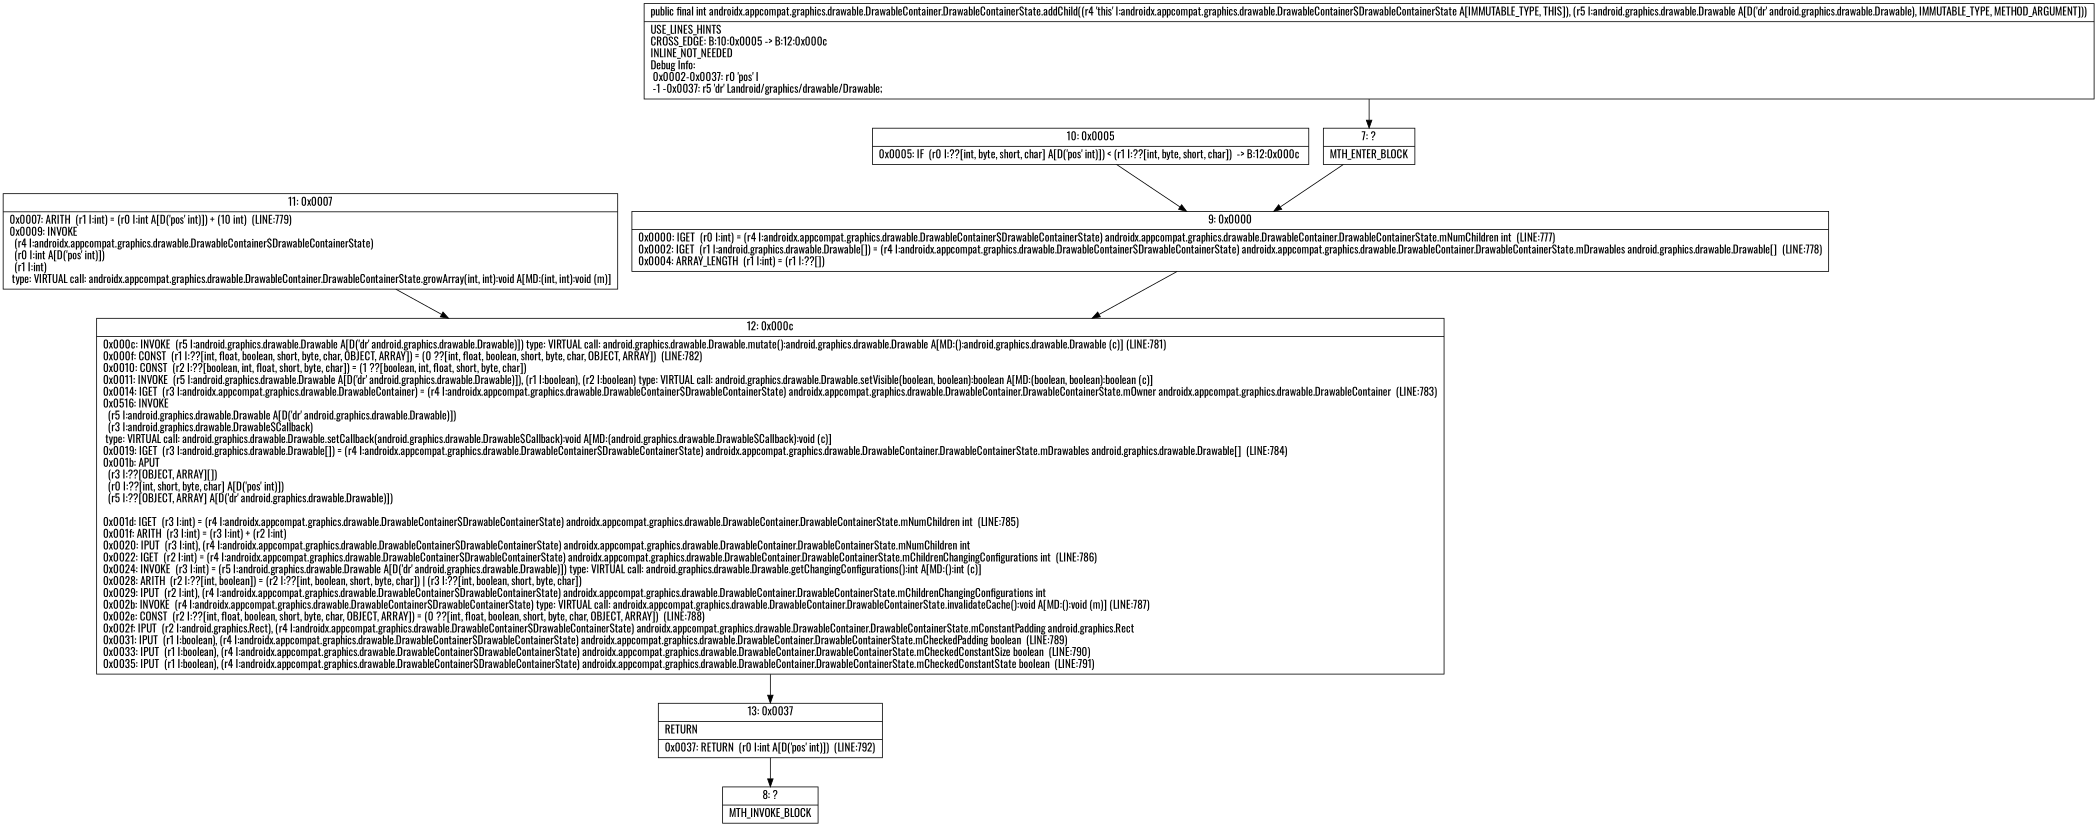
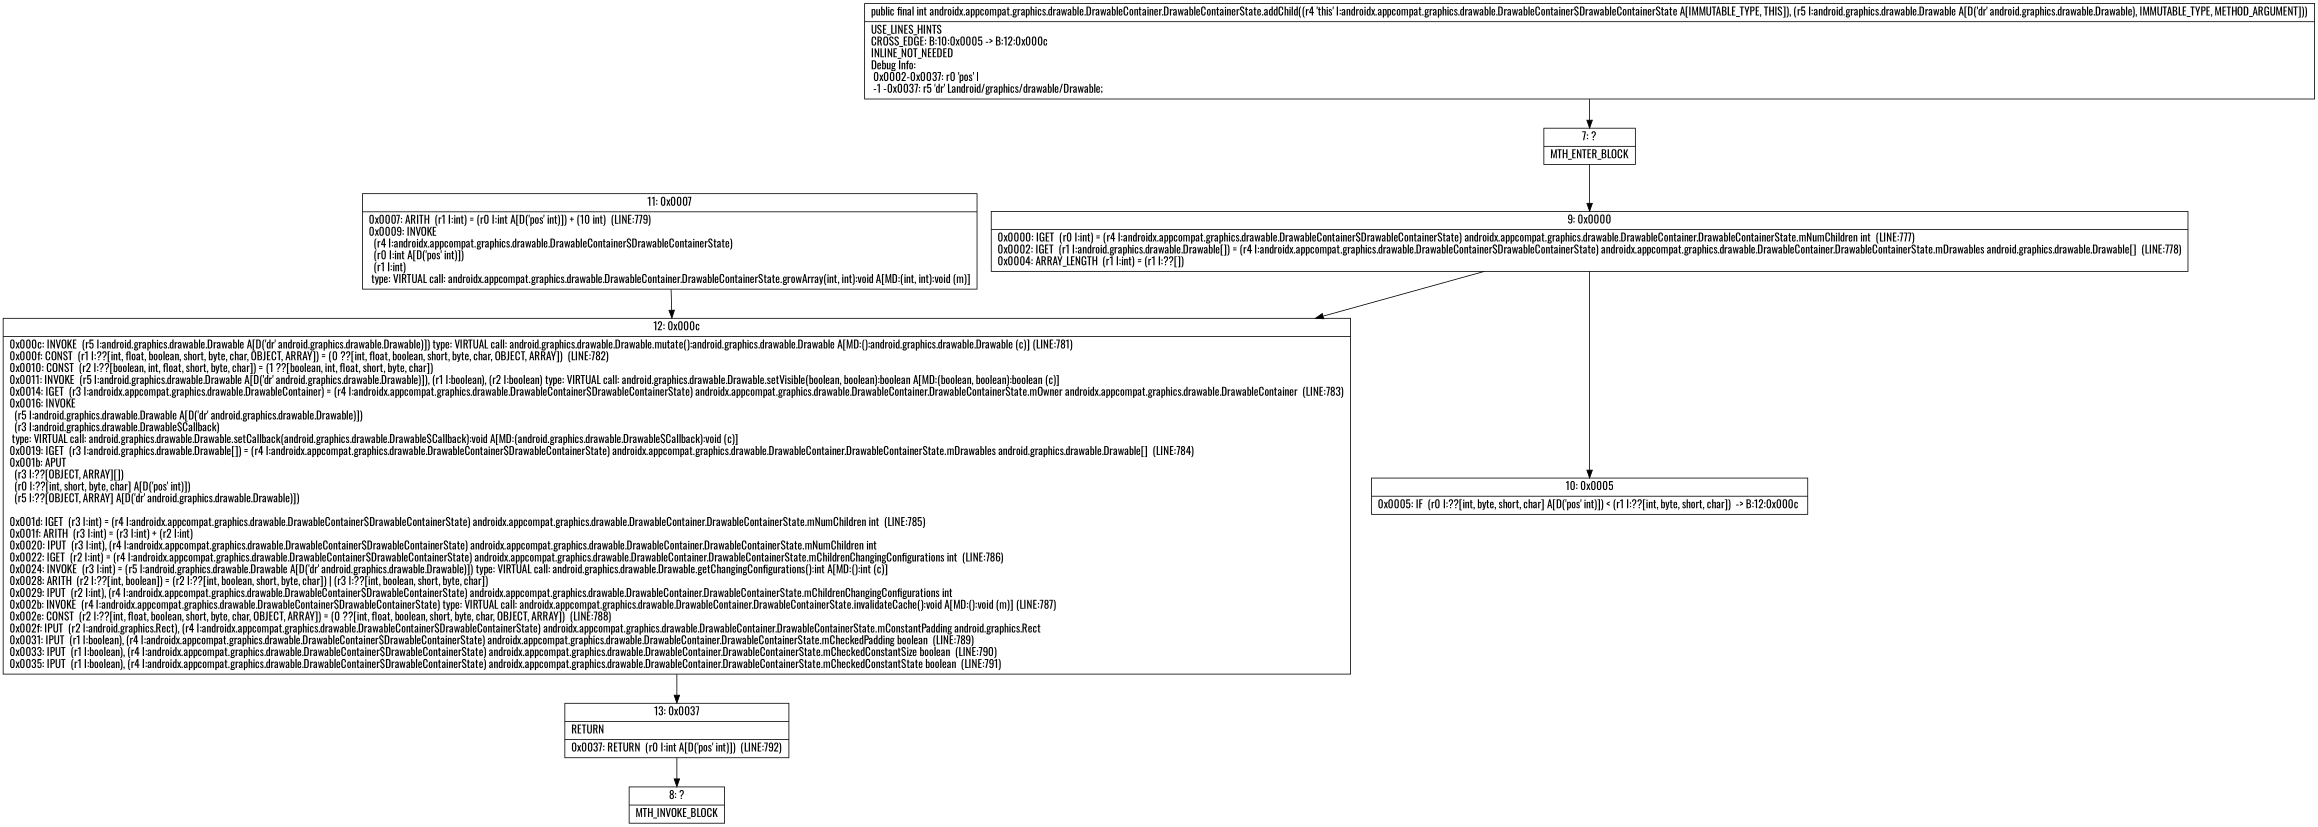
(1148, 186) -> (1590, 371)
(138, 404) -> (45, 404)
